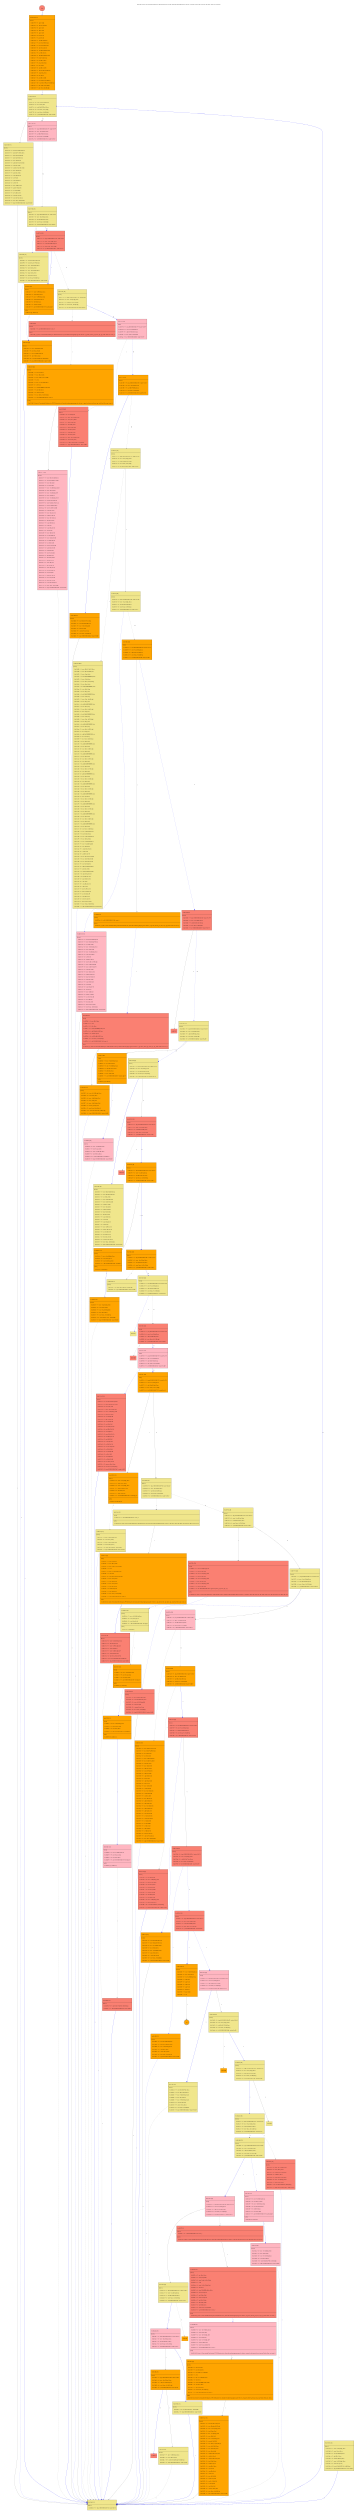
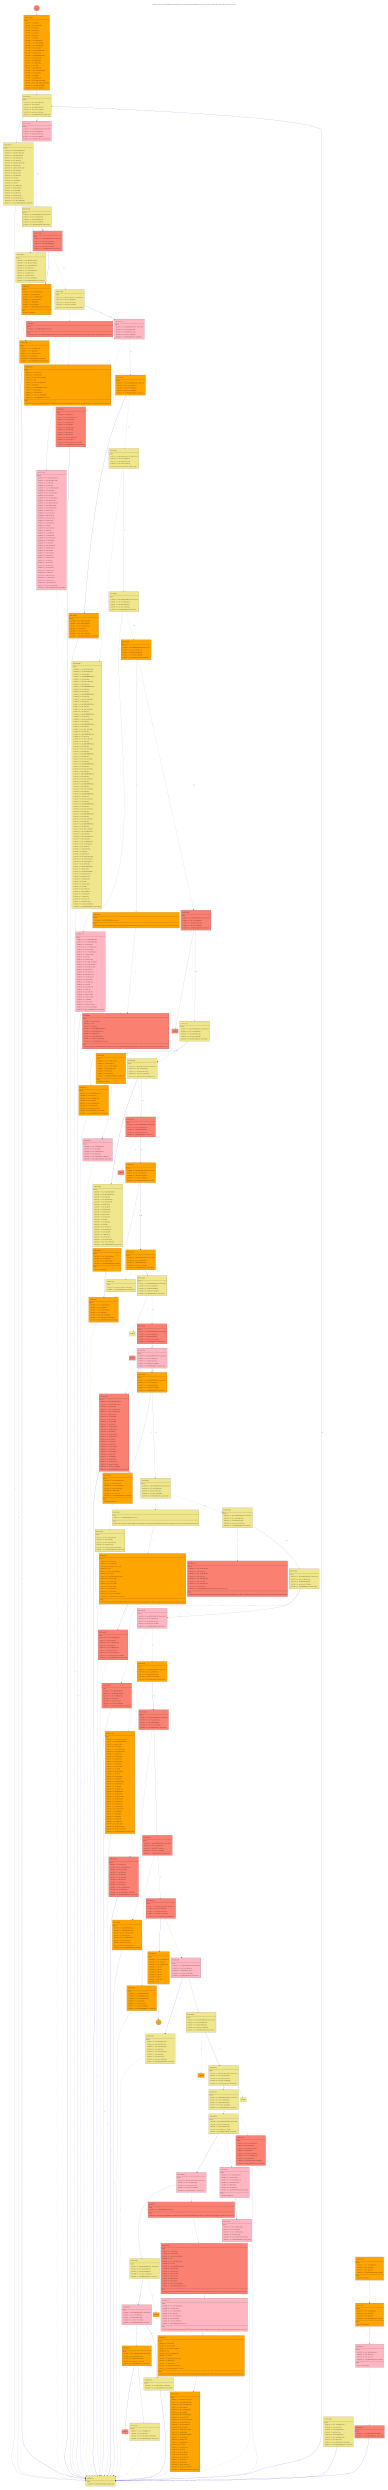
(135, 1620) -> none
